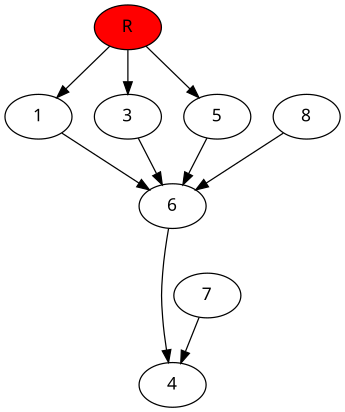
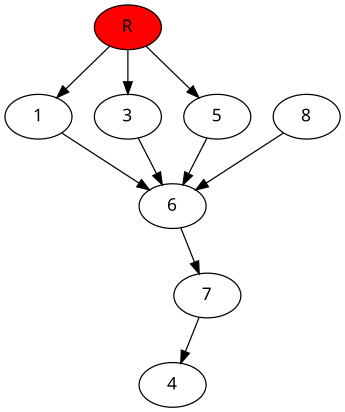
(162, 289) -> (188, 245)
